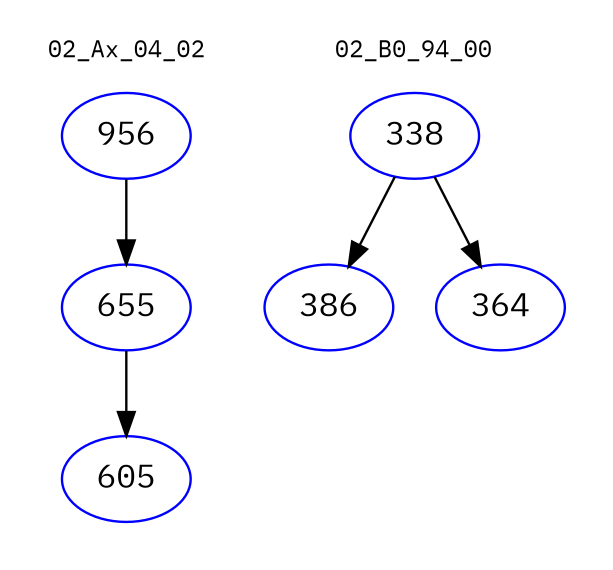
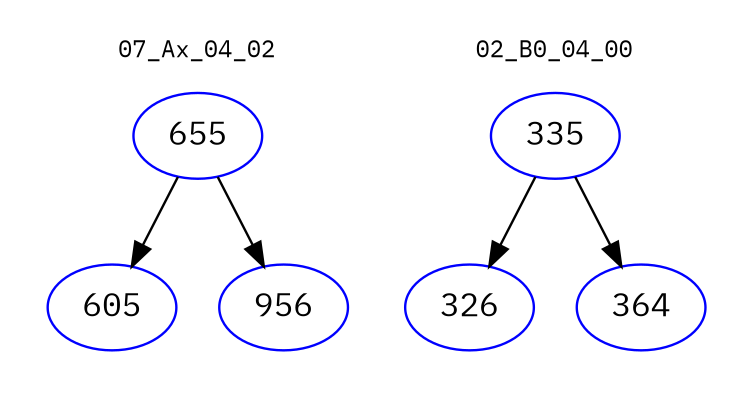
(128, 51) -> (198, 51)
(415, 51) -> (555, 51)
(415, 136) -> (555, 136)
(126, 210) -> (235, 211)
(329, 307) -> (470, 307)
